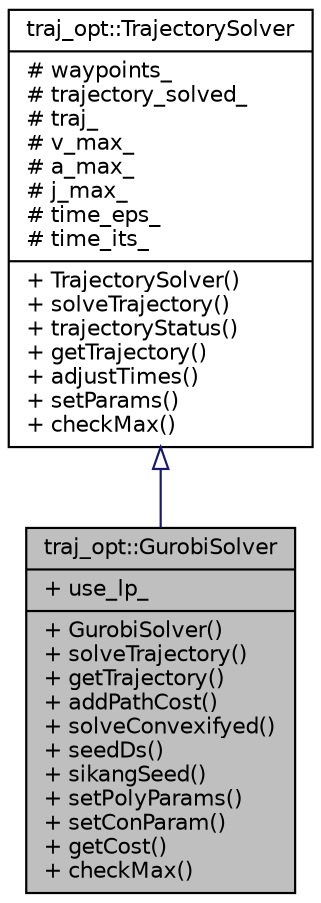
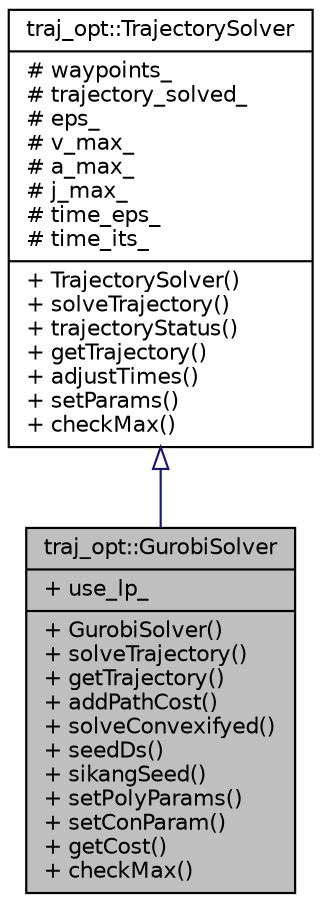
(63, 119) -> (63, 119)
